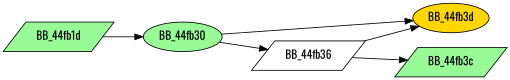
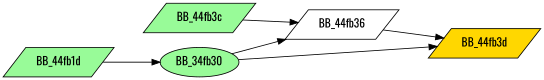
(451, 18) -> (485, 43)
(183, 37) -> (200, 62)
(376, 59) -> (267, 21)
